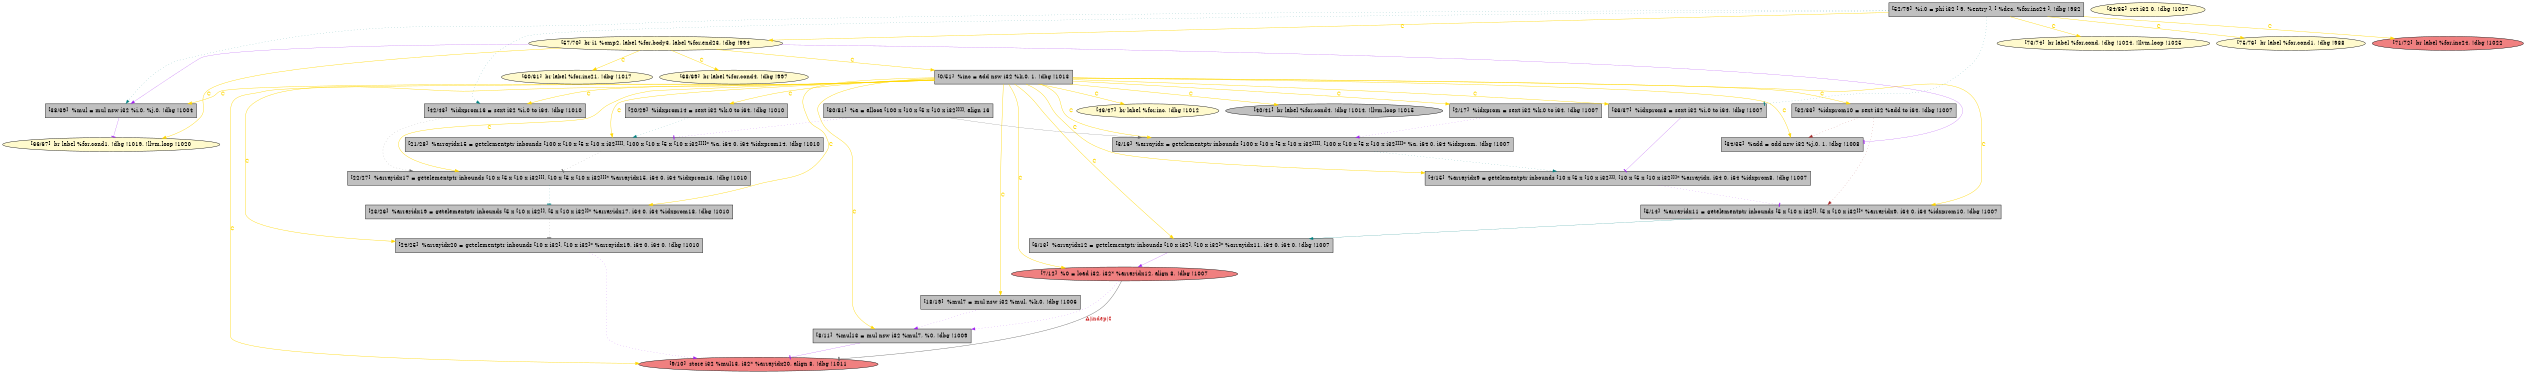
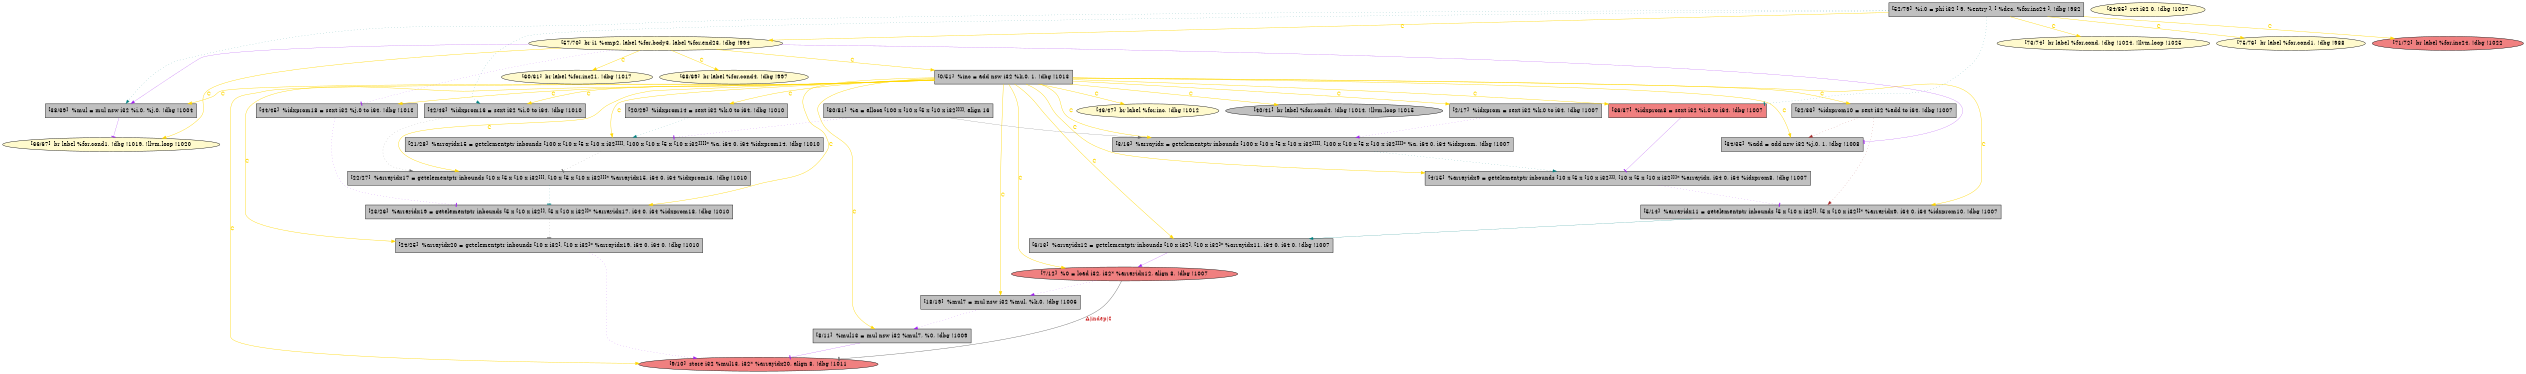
none -> (337, 111)
(1688, 111) -> (1688, 111)
(1052, 318) -> (1065, 288)
